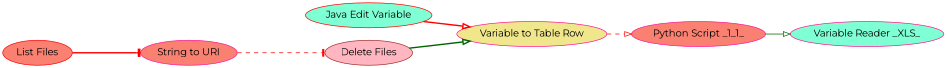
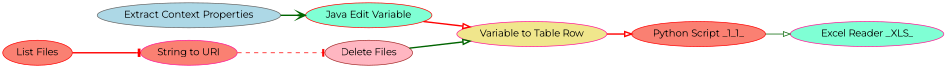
none -> (189, 15)
(616, 34) -> (616, 34)
(699, 34) -> (699, 34)
(867, 34) -> (867, 34)
